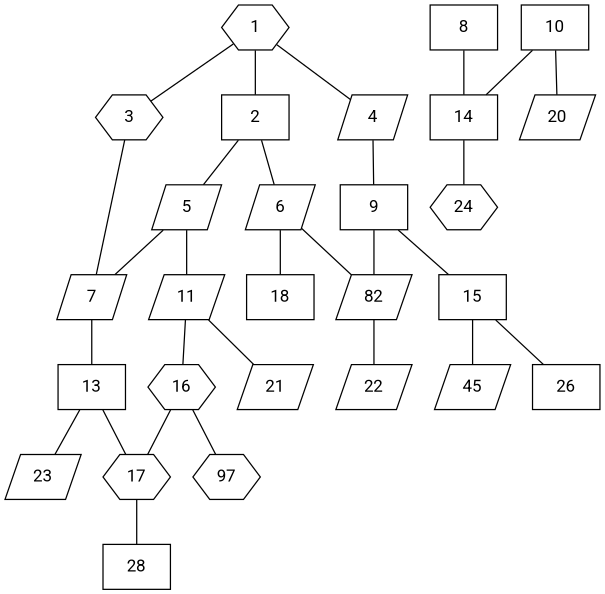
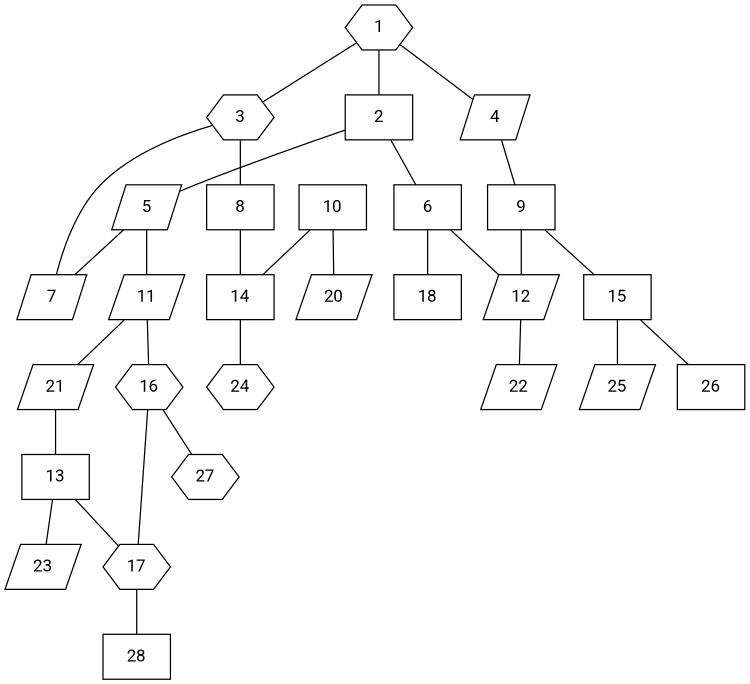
none -> (240, 159)
(280, 207) -> (428, 207)
(374, 297) -> (521, 297)
(92, 342) -> (56, 432)
(473, 387) -> (617, 387)
(227, 477) -> (205, 477)
